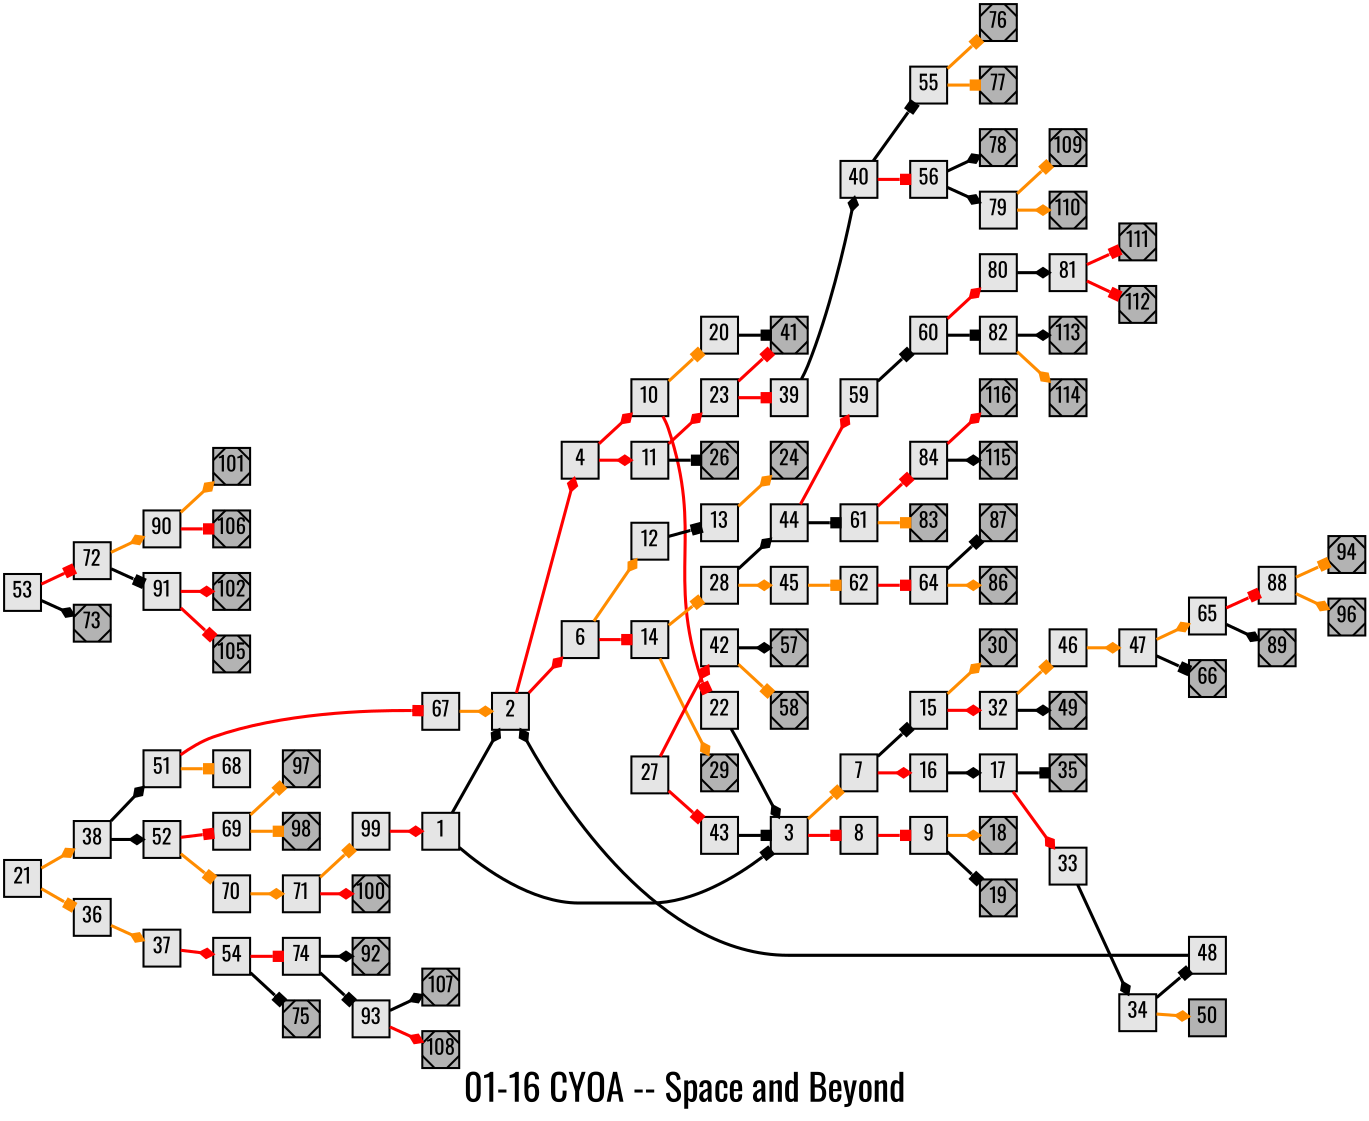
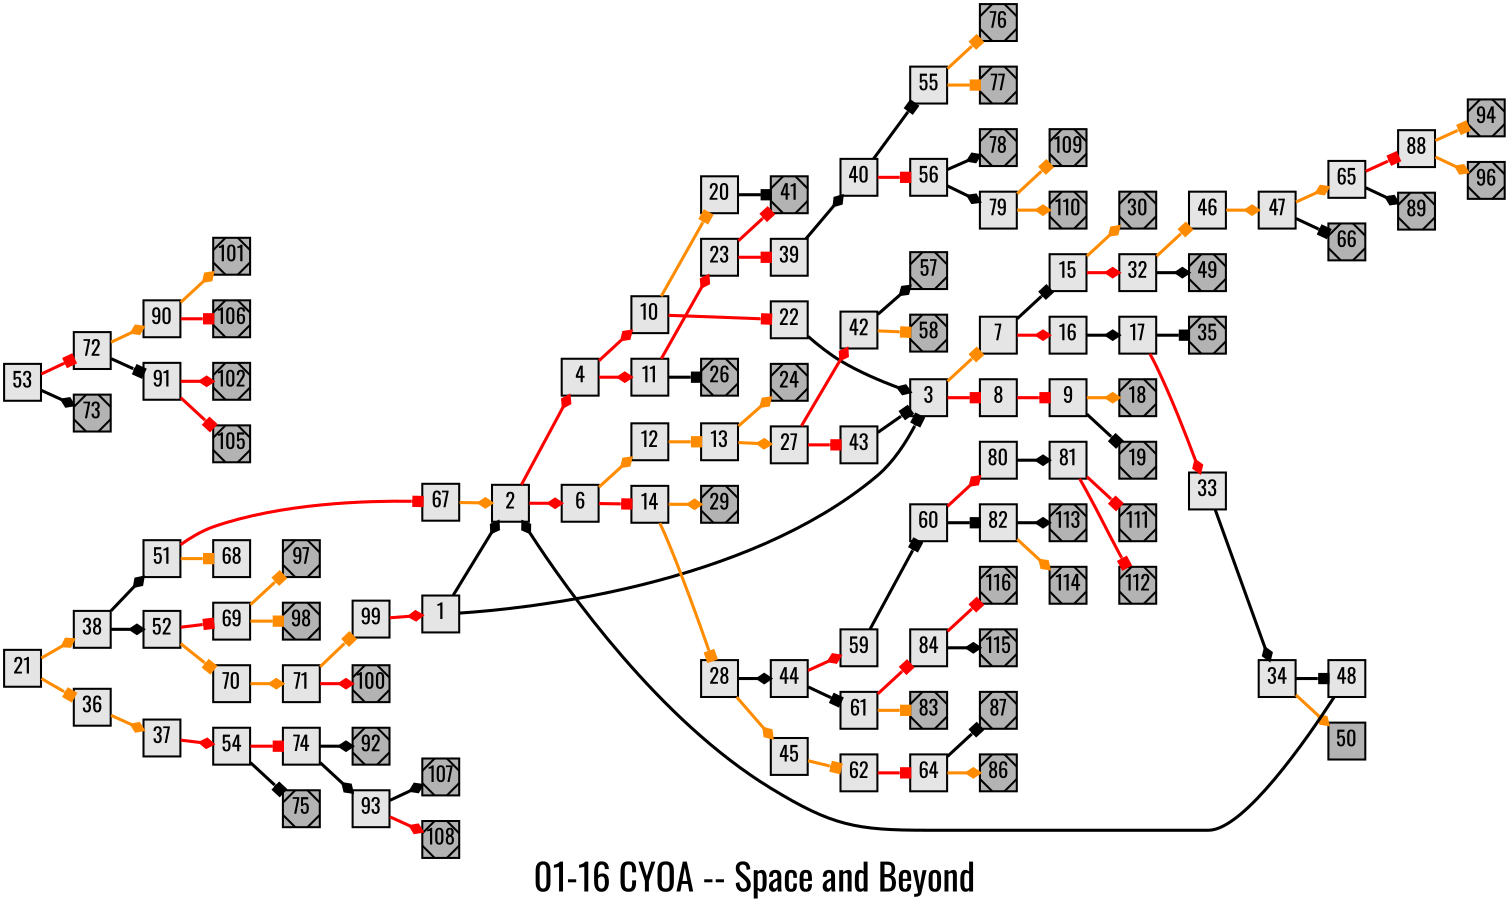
(959, 433) -> (960, 620)
none -> (748, 443)
(678, 534) -> (679, 442)
(332, 984) -> (331, 773)
